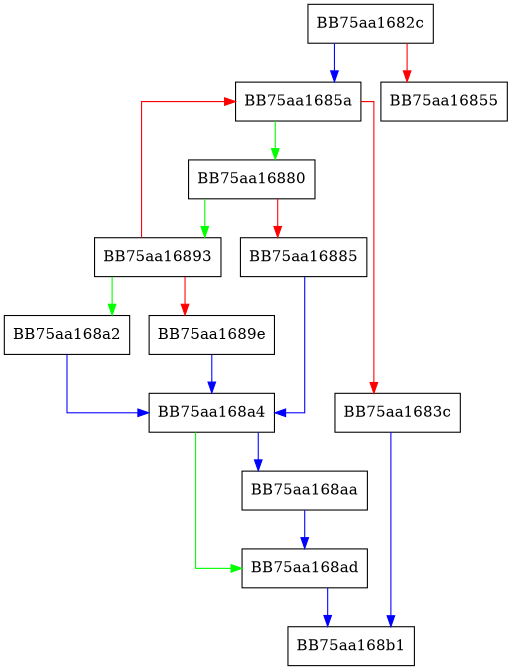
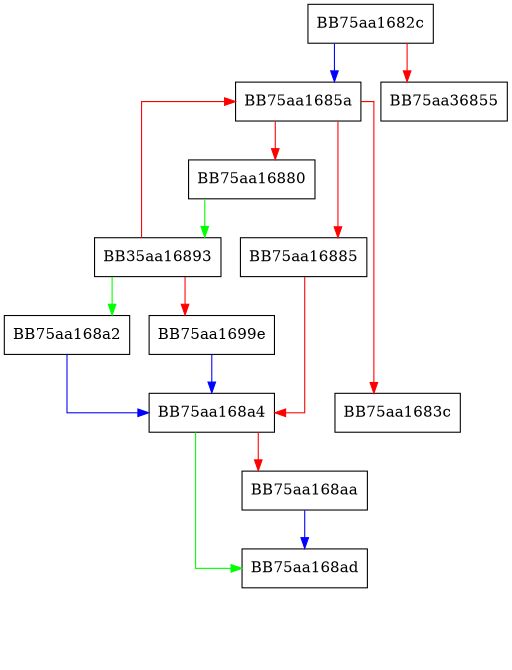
(444, 102) -> (444, 102)
(275, 135) -> (275, 135)
(278, 213) -> (338, 174)
(158, 257) -> (158, 257)
(212, 335) -> (212, 335)
(305, 354) -> (305, 354)
(258, 446) -> (258, 446)
(351, 646) -> none
